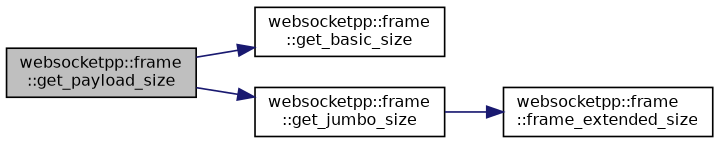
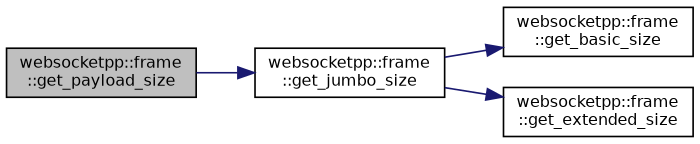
(217, 54) -> (466, 54)
(608, 112) -> (598, 112)
